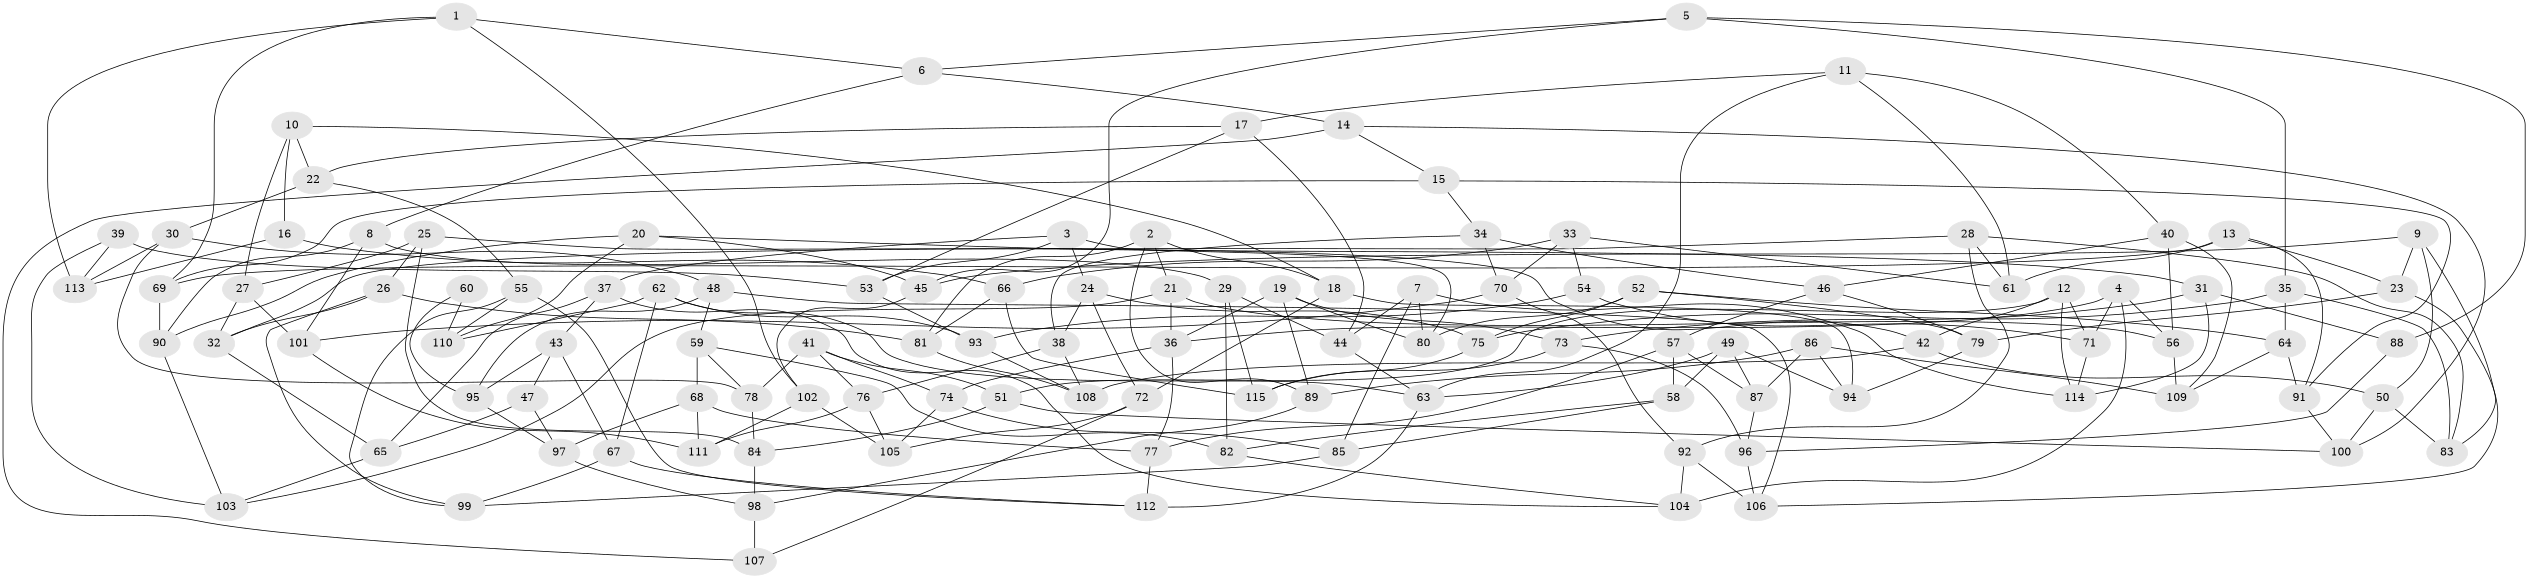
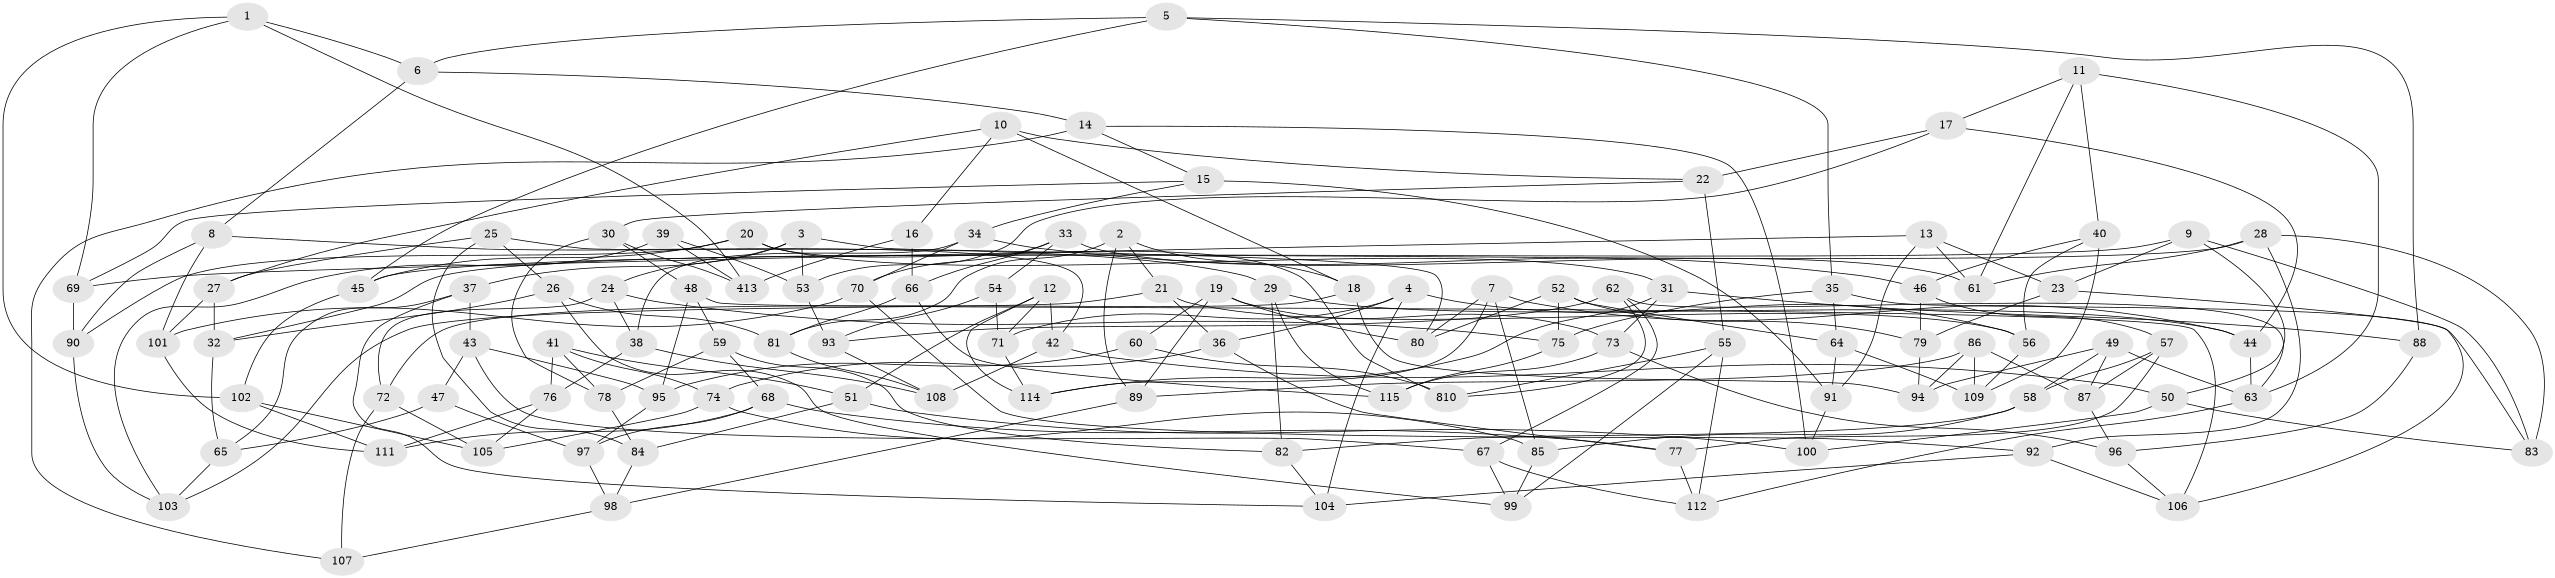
(75, 289) -> (747, 289)
(1226, 316) -> (1176, 316)
(443, 344) -> (1447, 398)
